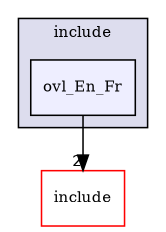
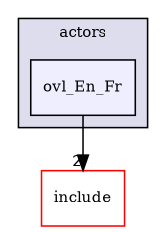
(83, 33) -> (83, 33)
